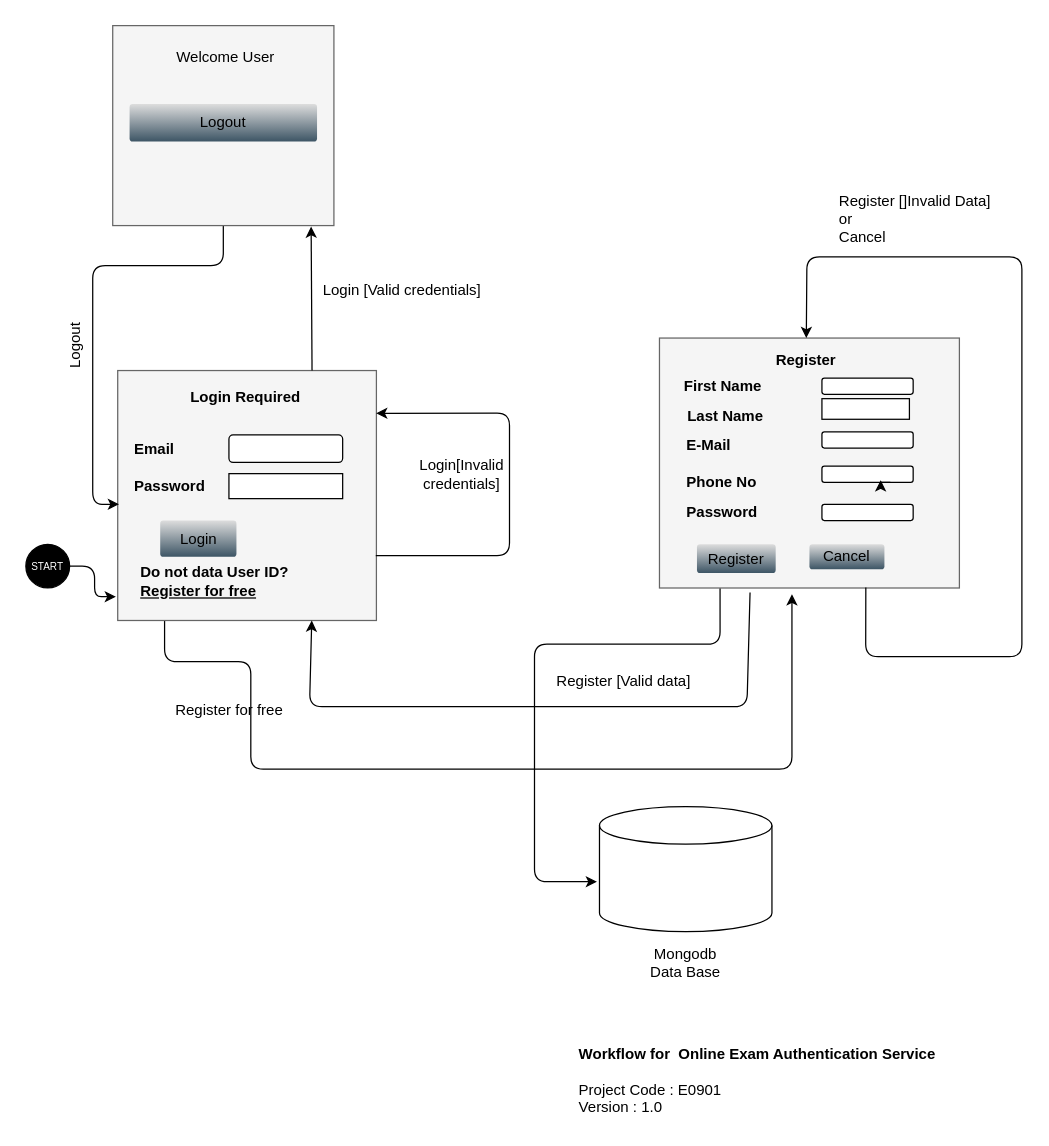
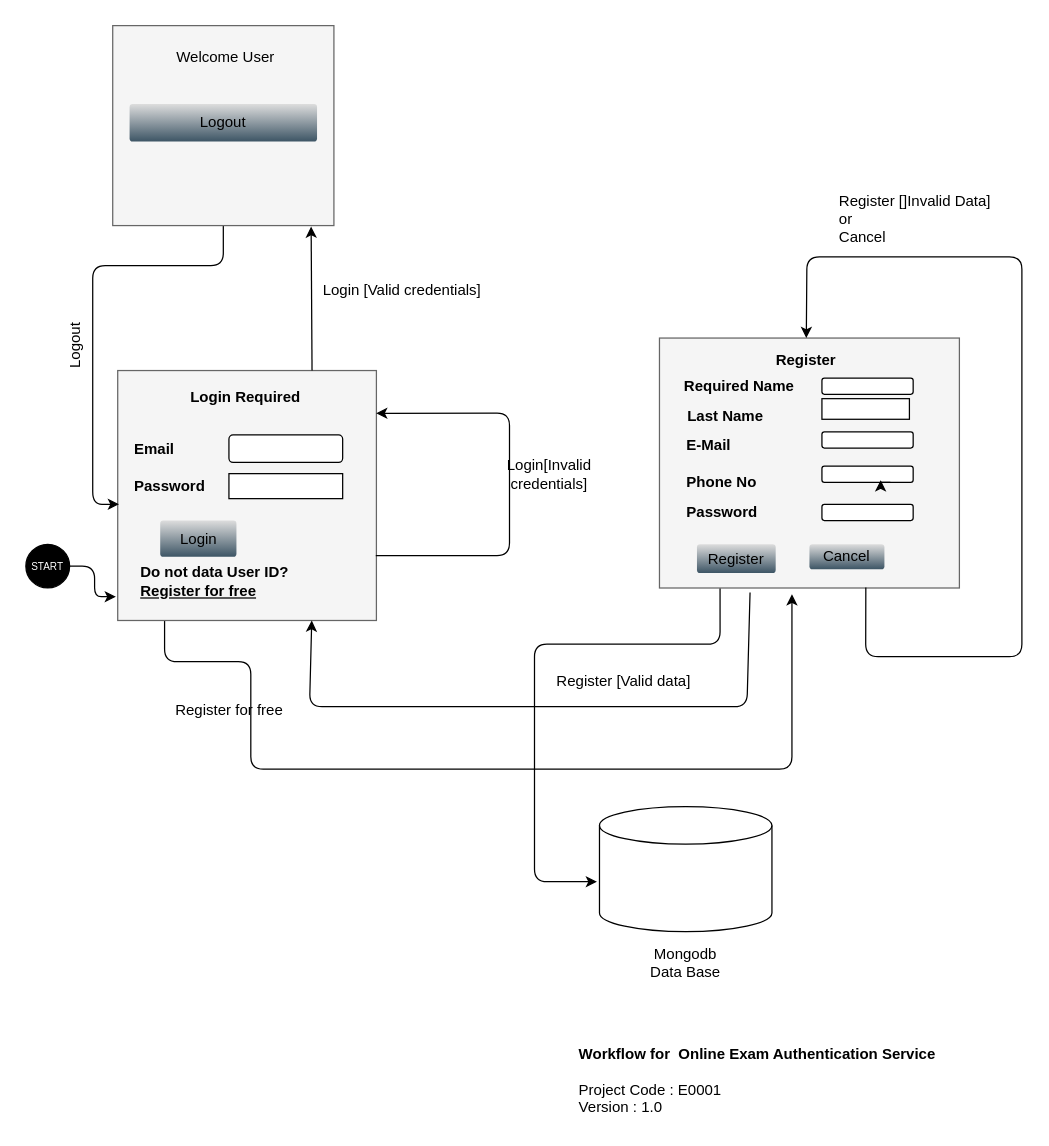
(722, 387) -> (735, 387)
(461, 474) -> (549, 474)
(758, 1081) -> (758, 1081)
